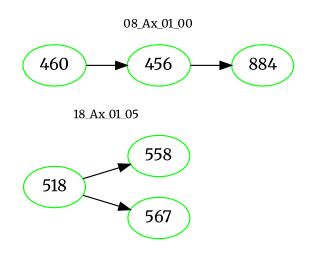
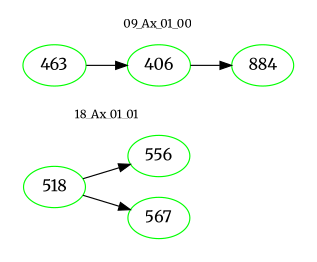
(158, 25) -> (158, 25)
(54, 65) -> (54, 65)
(159, 65) -> (159, 65)
(107, 115) -> (107, 115)
(159, 156) -> (159, 156)
